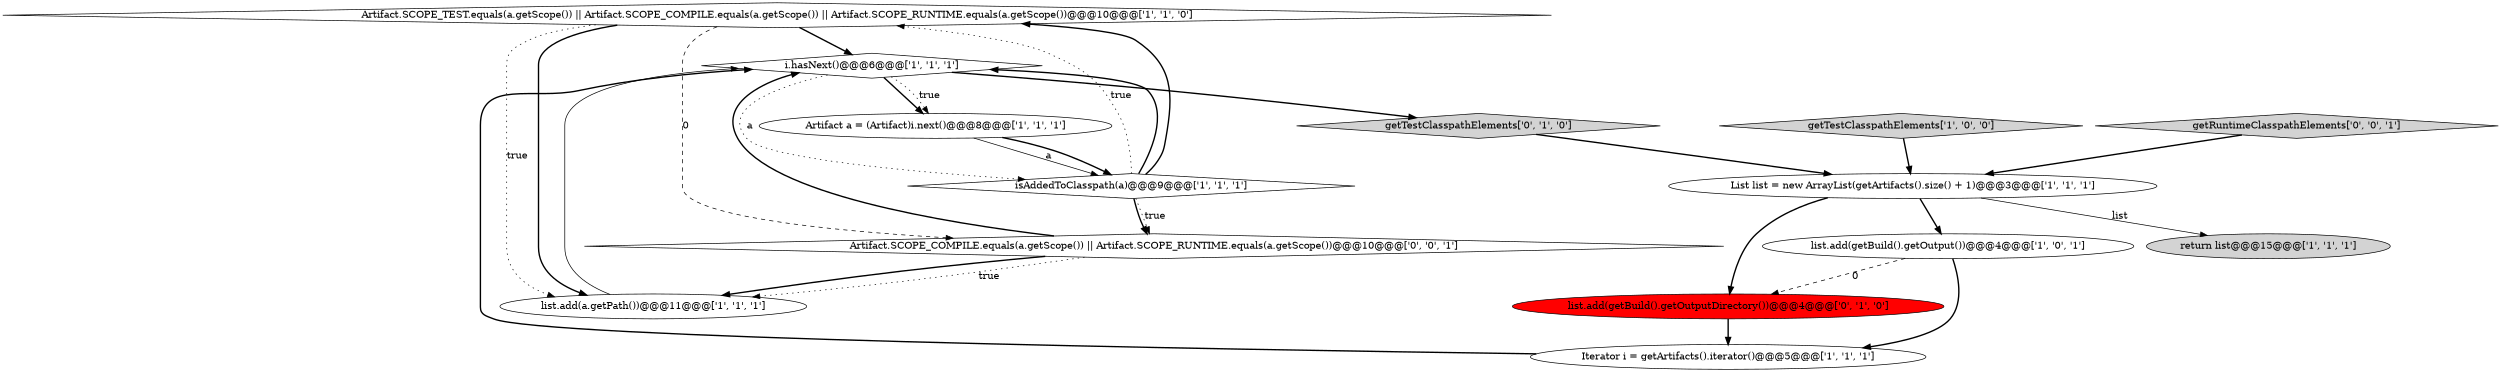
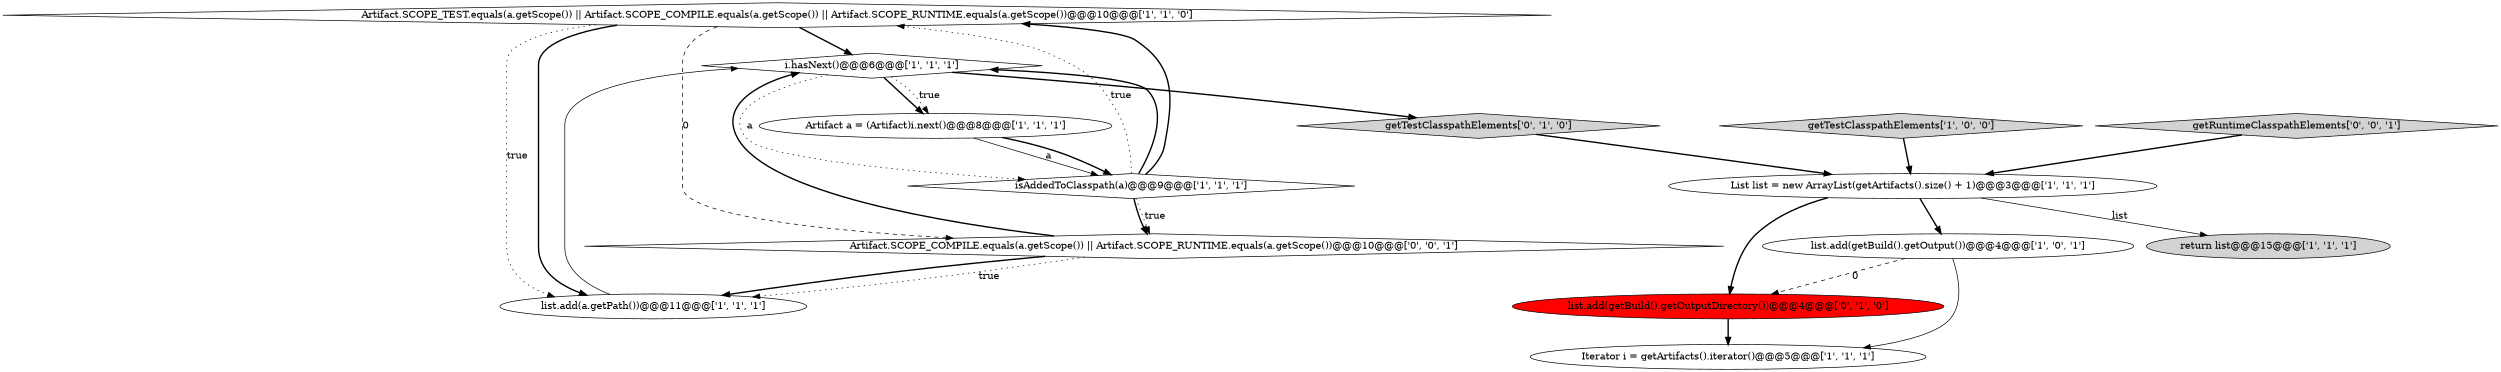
(1941, 326) -> (1941, 326)
(772, 338) -> none
